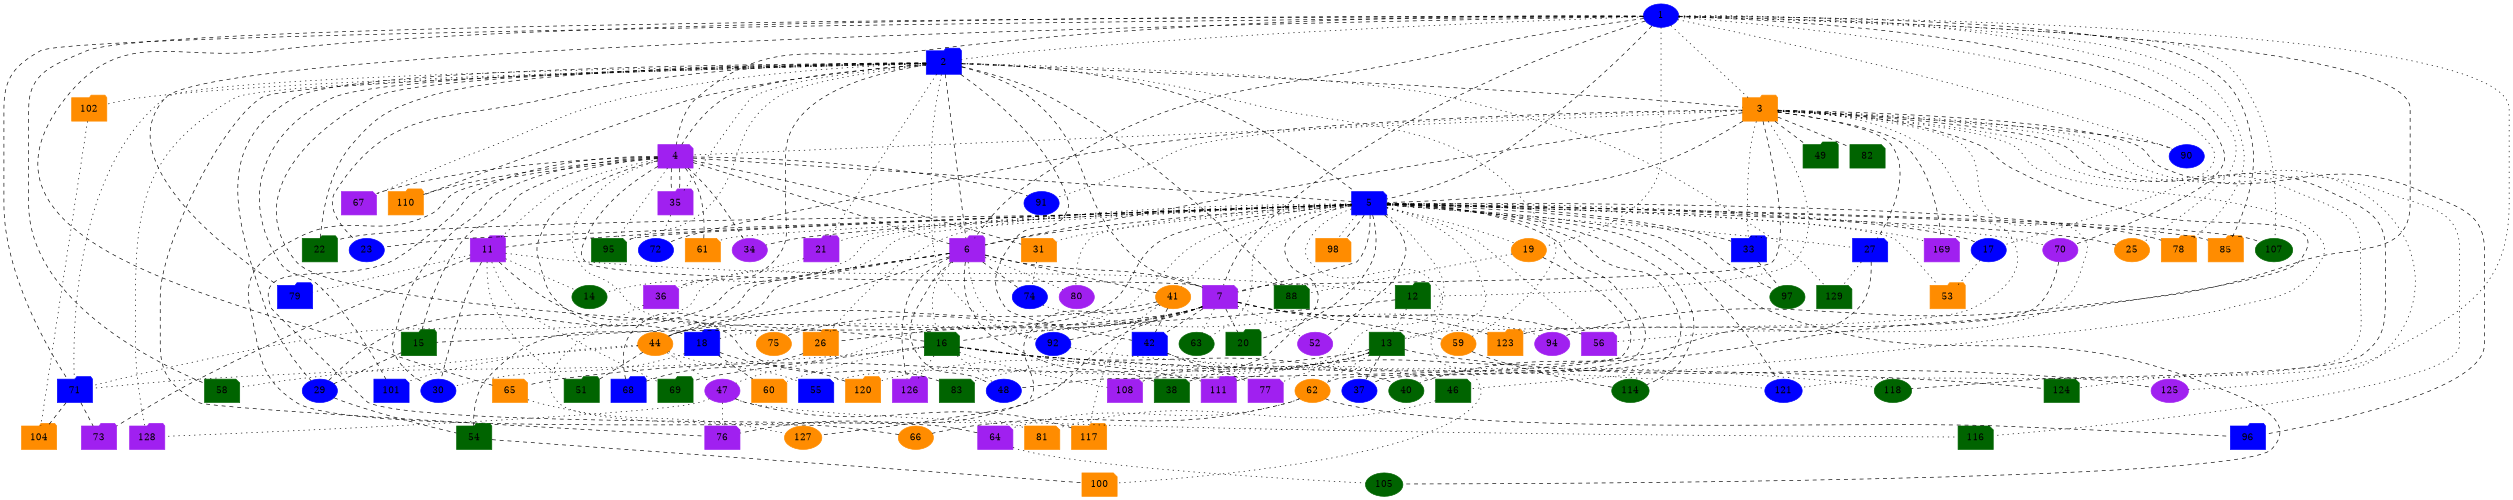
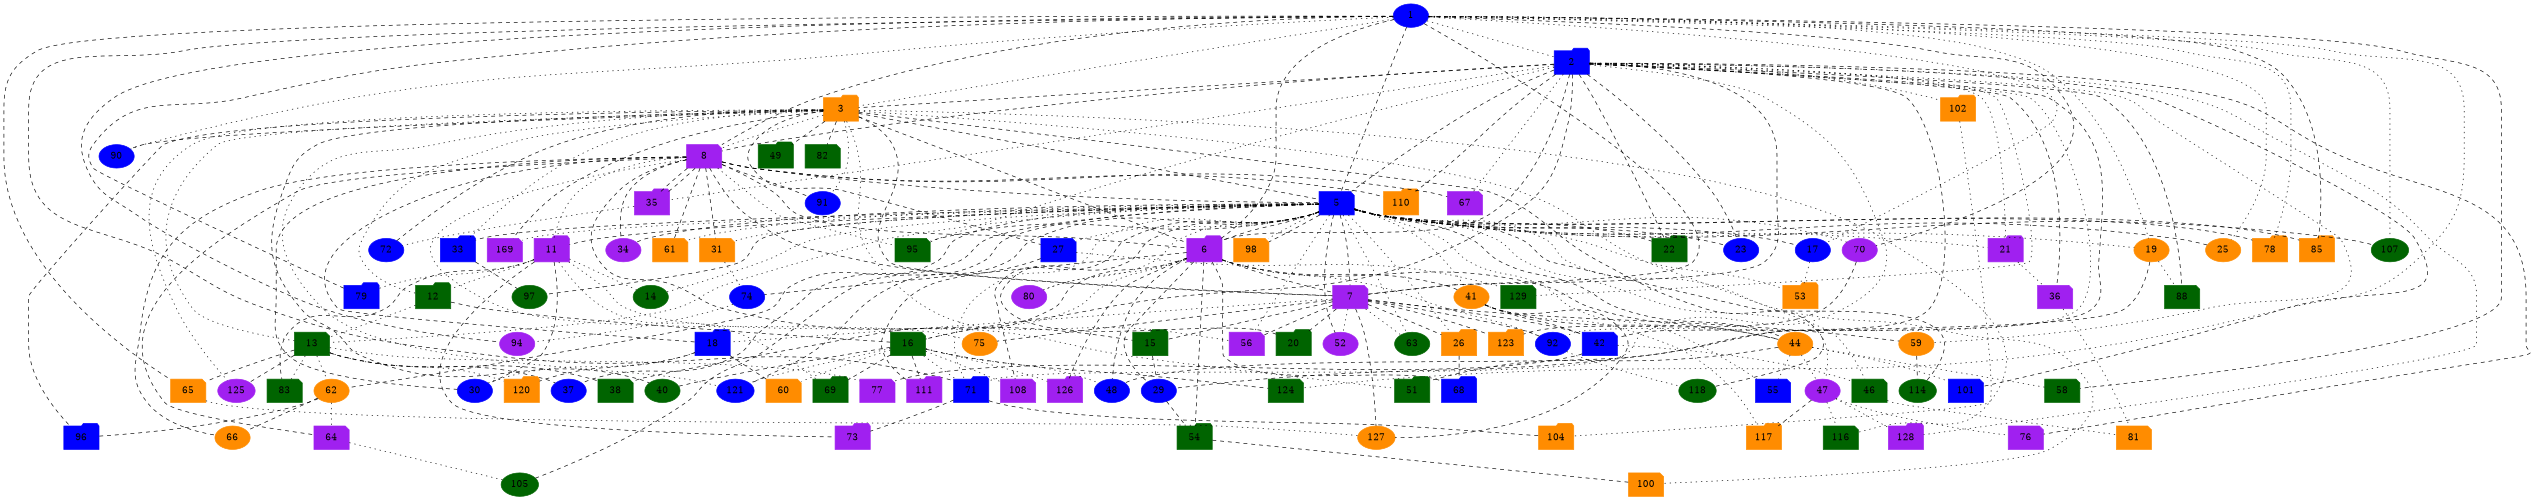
(675, 156) -> (704, 156)
(1044, 395) -> (1369, 358)
